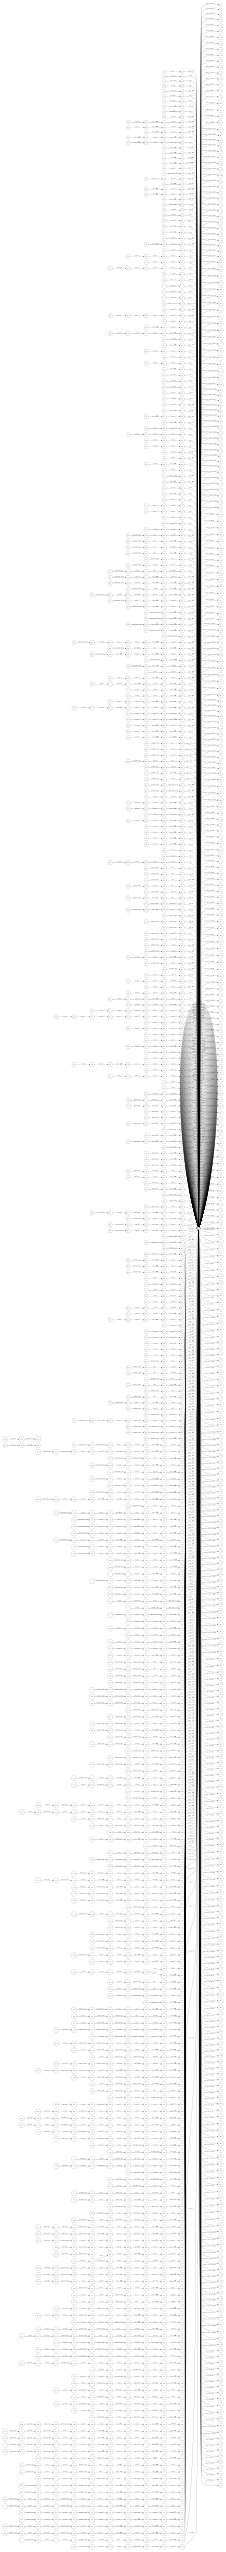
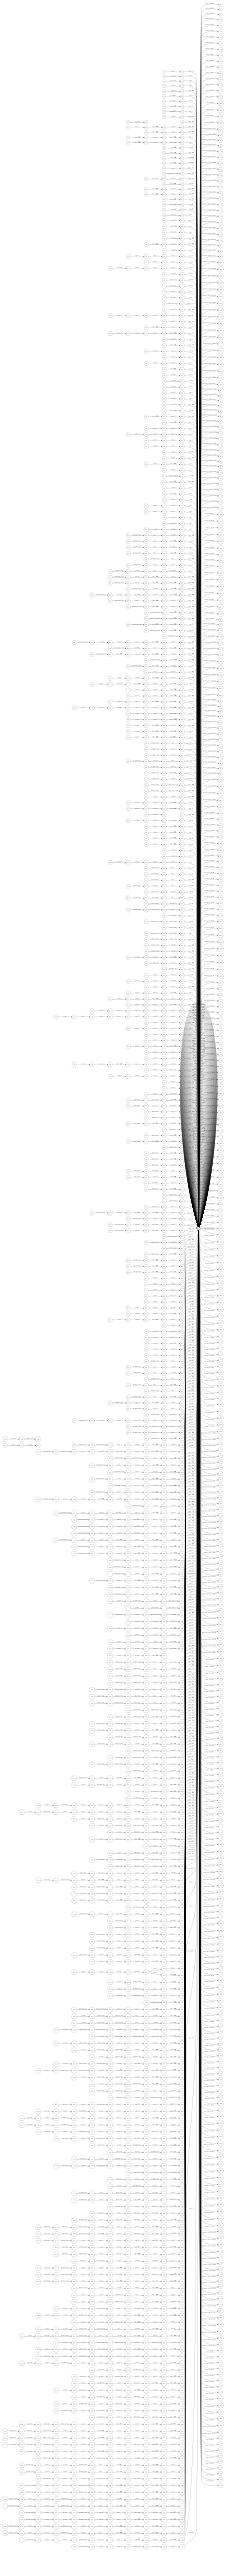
(164, 122) -> none
(173, 815) -> none
(182, 1656) -> none
(101, 2258) -> (101, 2254)
none -> (56, 2411)
(5, 2452) -> none
